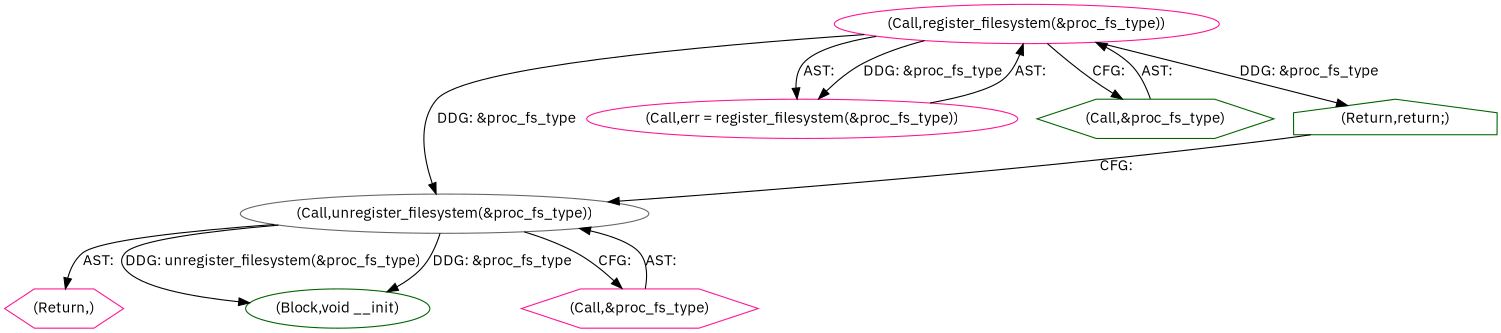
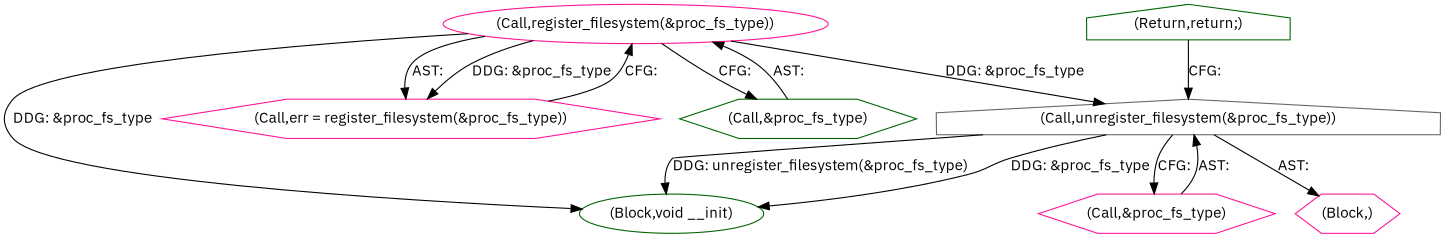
(1032, 71) -> (643, 71)
(1217, 72) -> (39, 152)
(802, 119) -> (411, 119)
(445, 214) -> (1188, 119)
(64, 309) -> (1348, 214)
